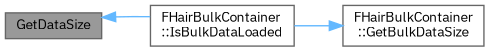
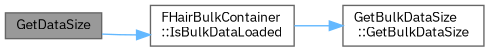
(133, 17) -> (119, 35)
(413, 26) -> (413, 26)
